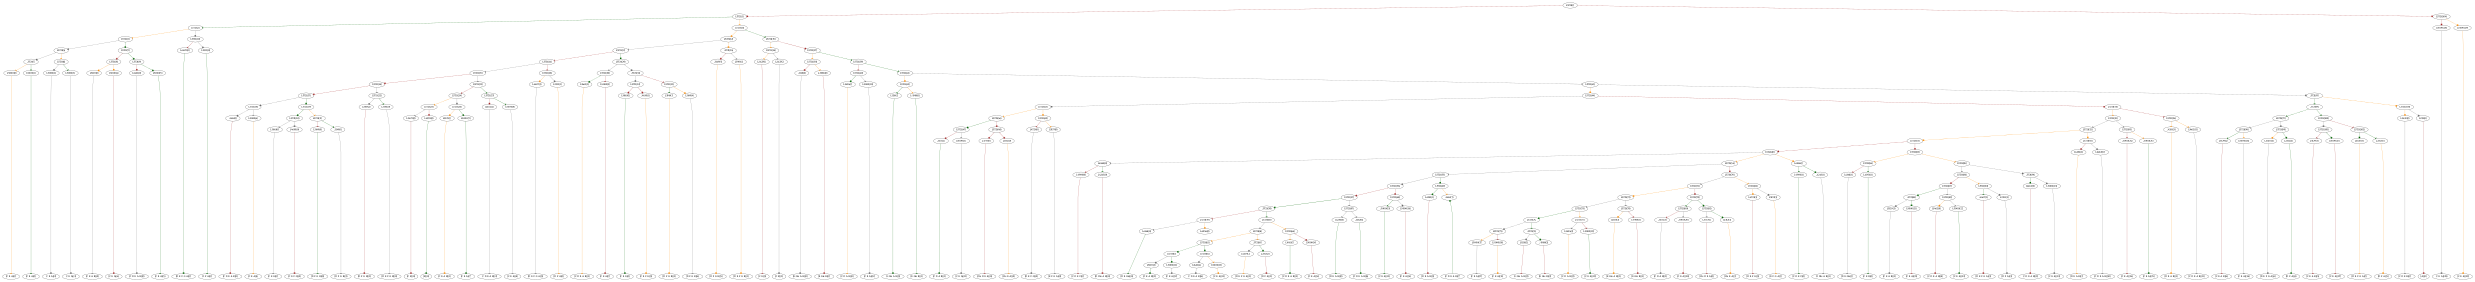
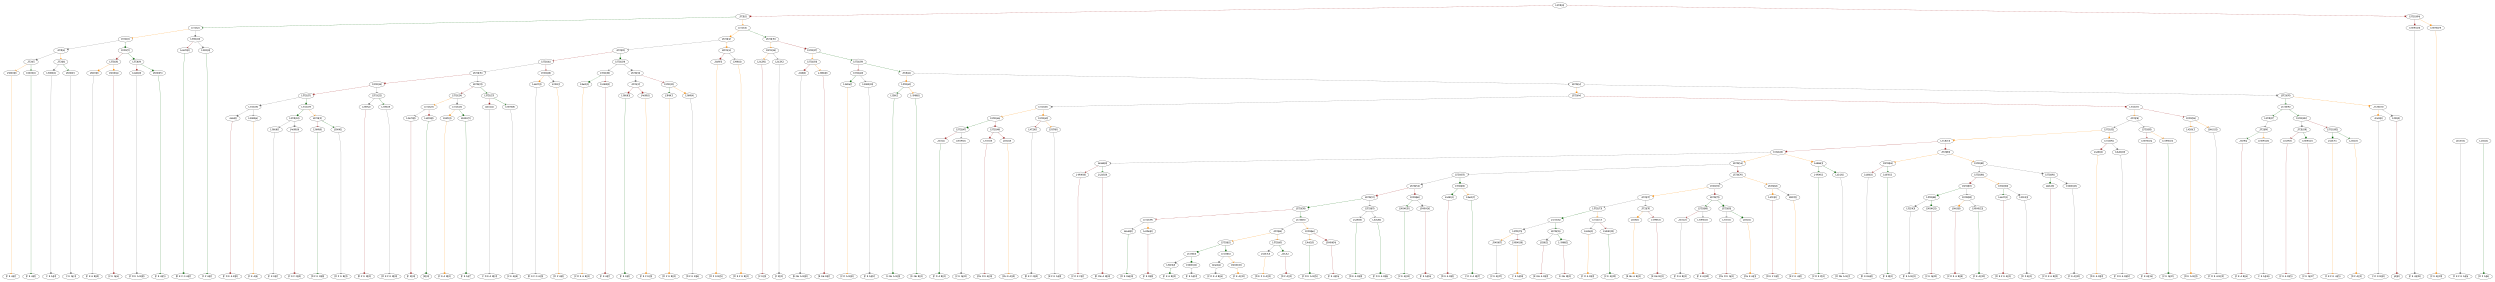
(2281, 130) -> none
(1453, 238) -> (1472, 236)
none -> (1148, 277)
